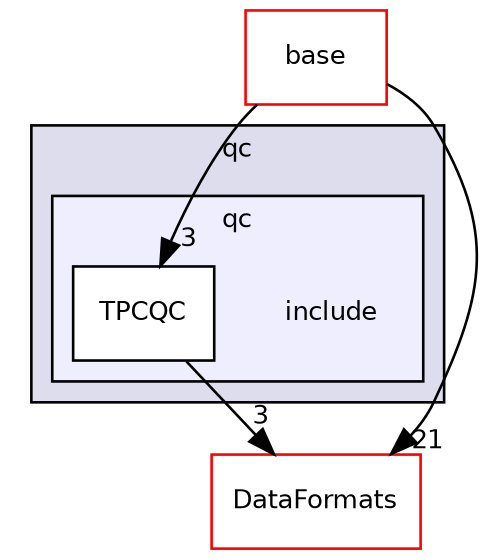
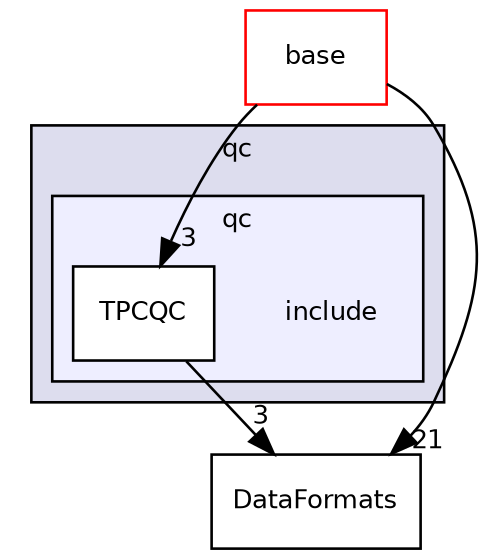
(316, 502) -> (316, 502)
